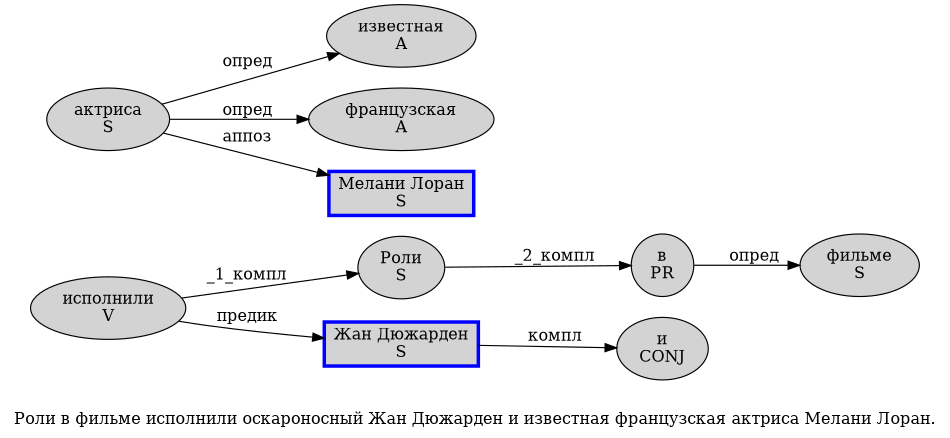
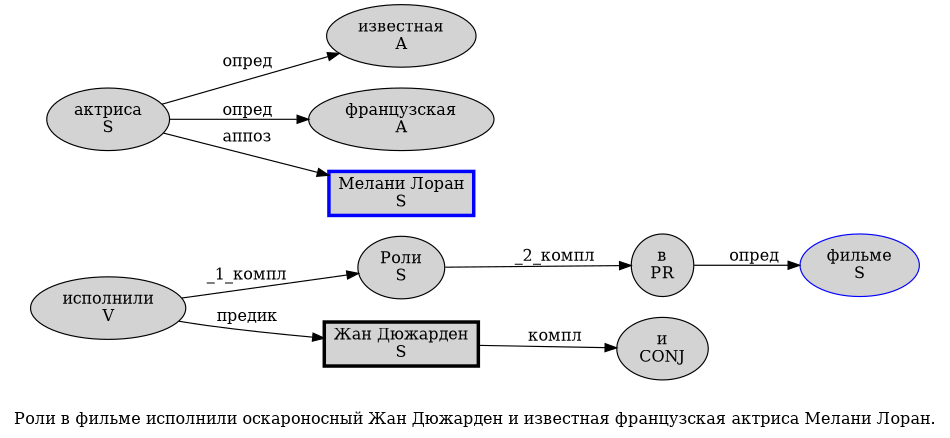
(860, 265) -> (860, 265)
(401, 344) -> (401, 344)
